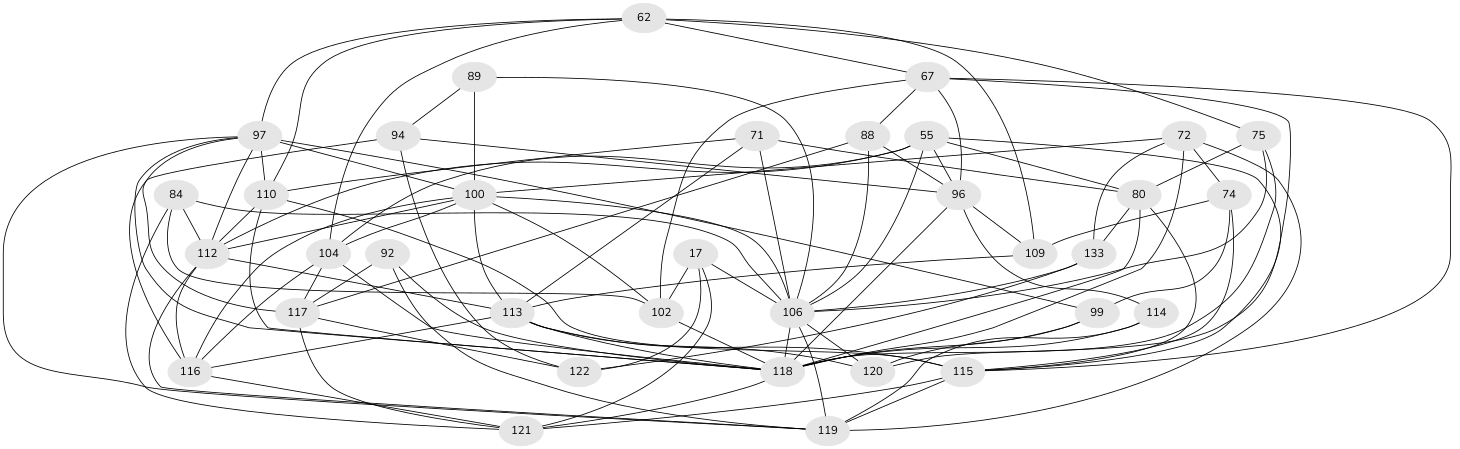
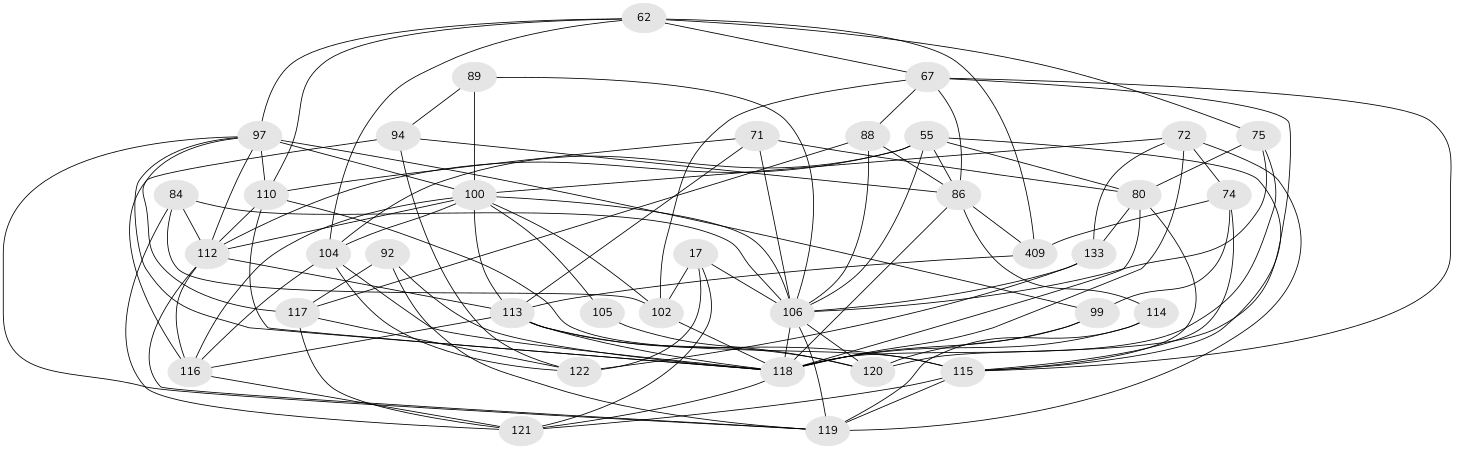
(959, 195) -> (959, 195)
(1035, 254) -> (1035, 254)
(313, 284) -> (445, 350)
none -> (602, 313)
